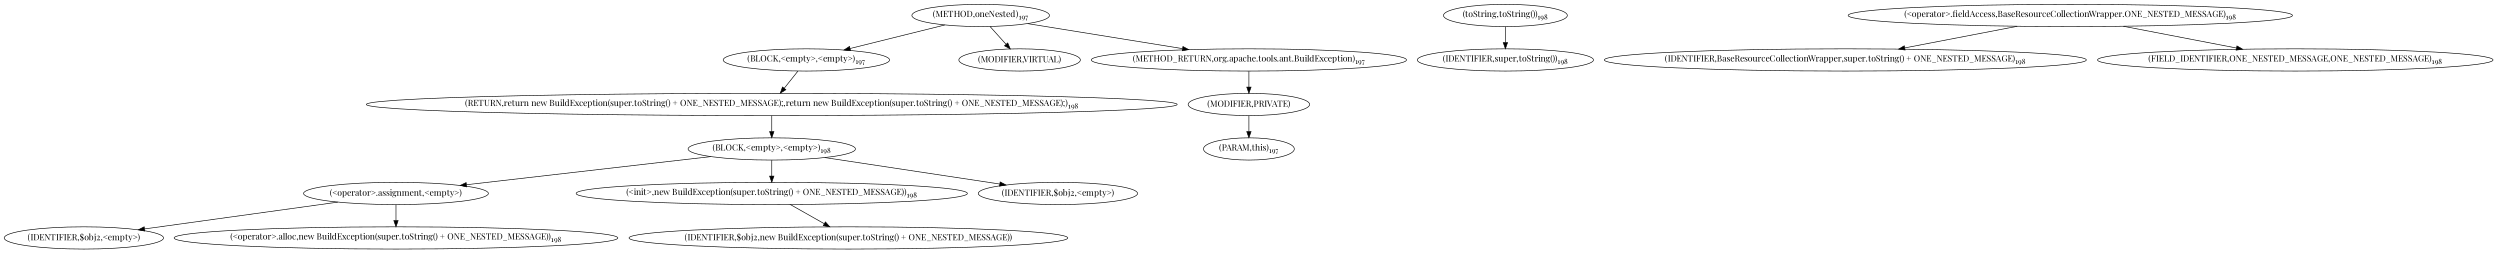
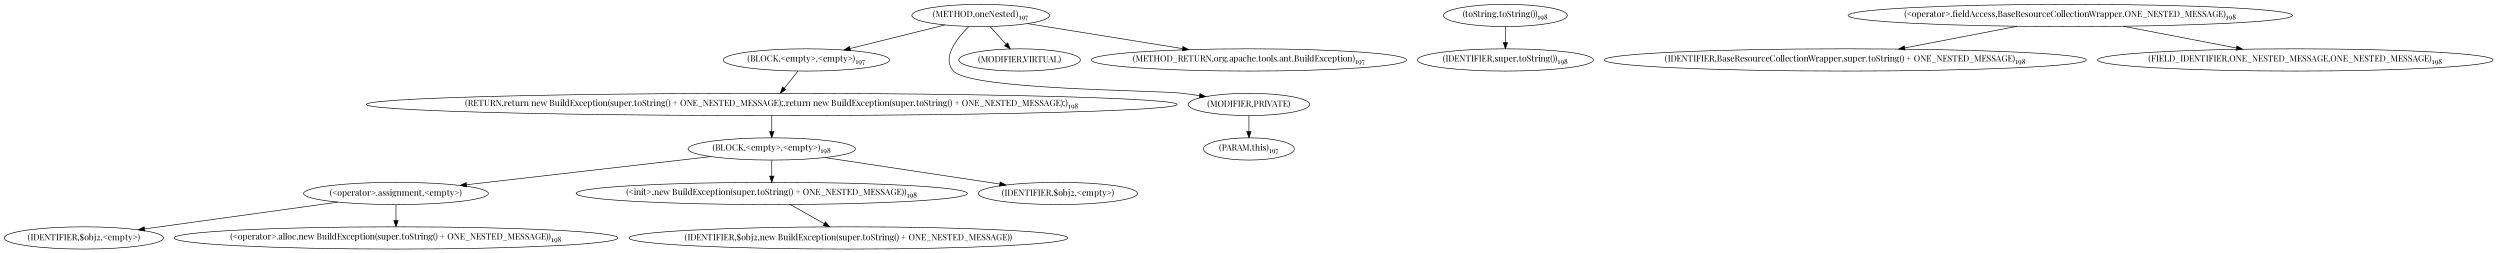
(1249, 79) -> (1050, 87)
